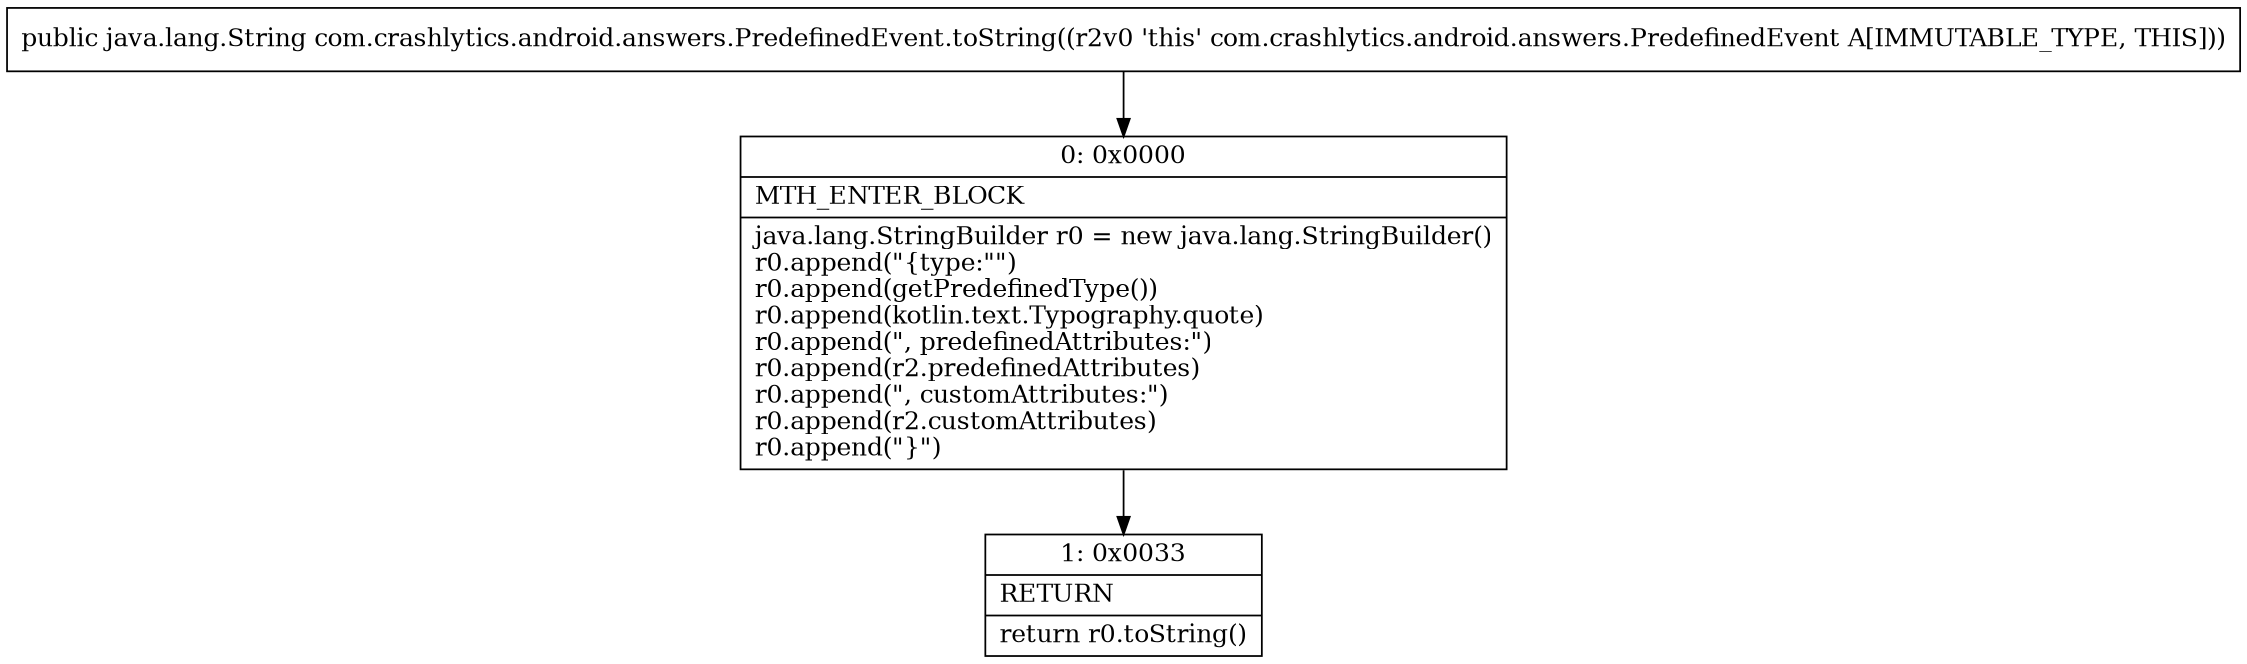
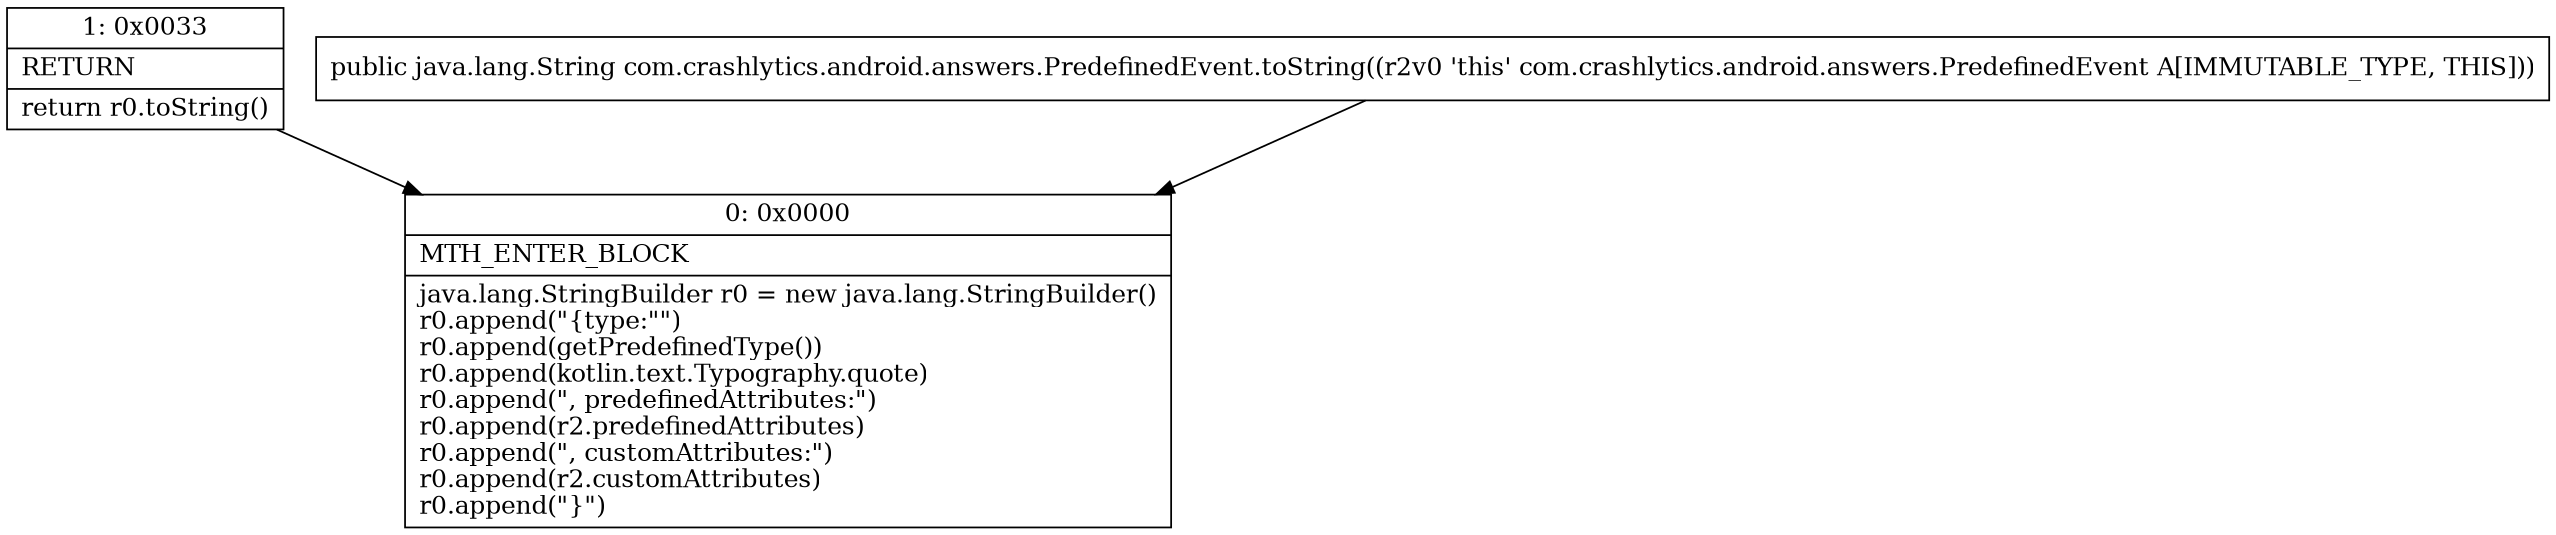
(1124, 493) -> (341, 158)
